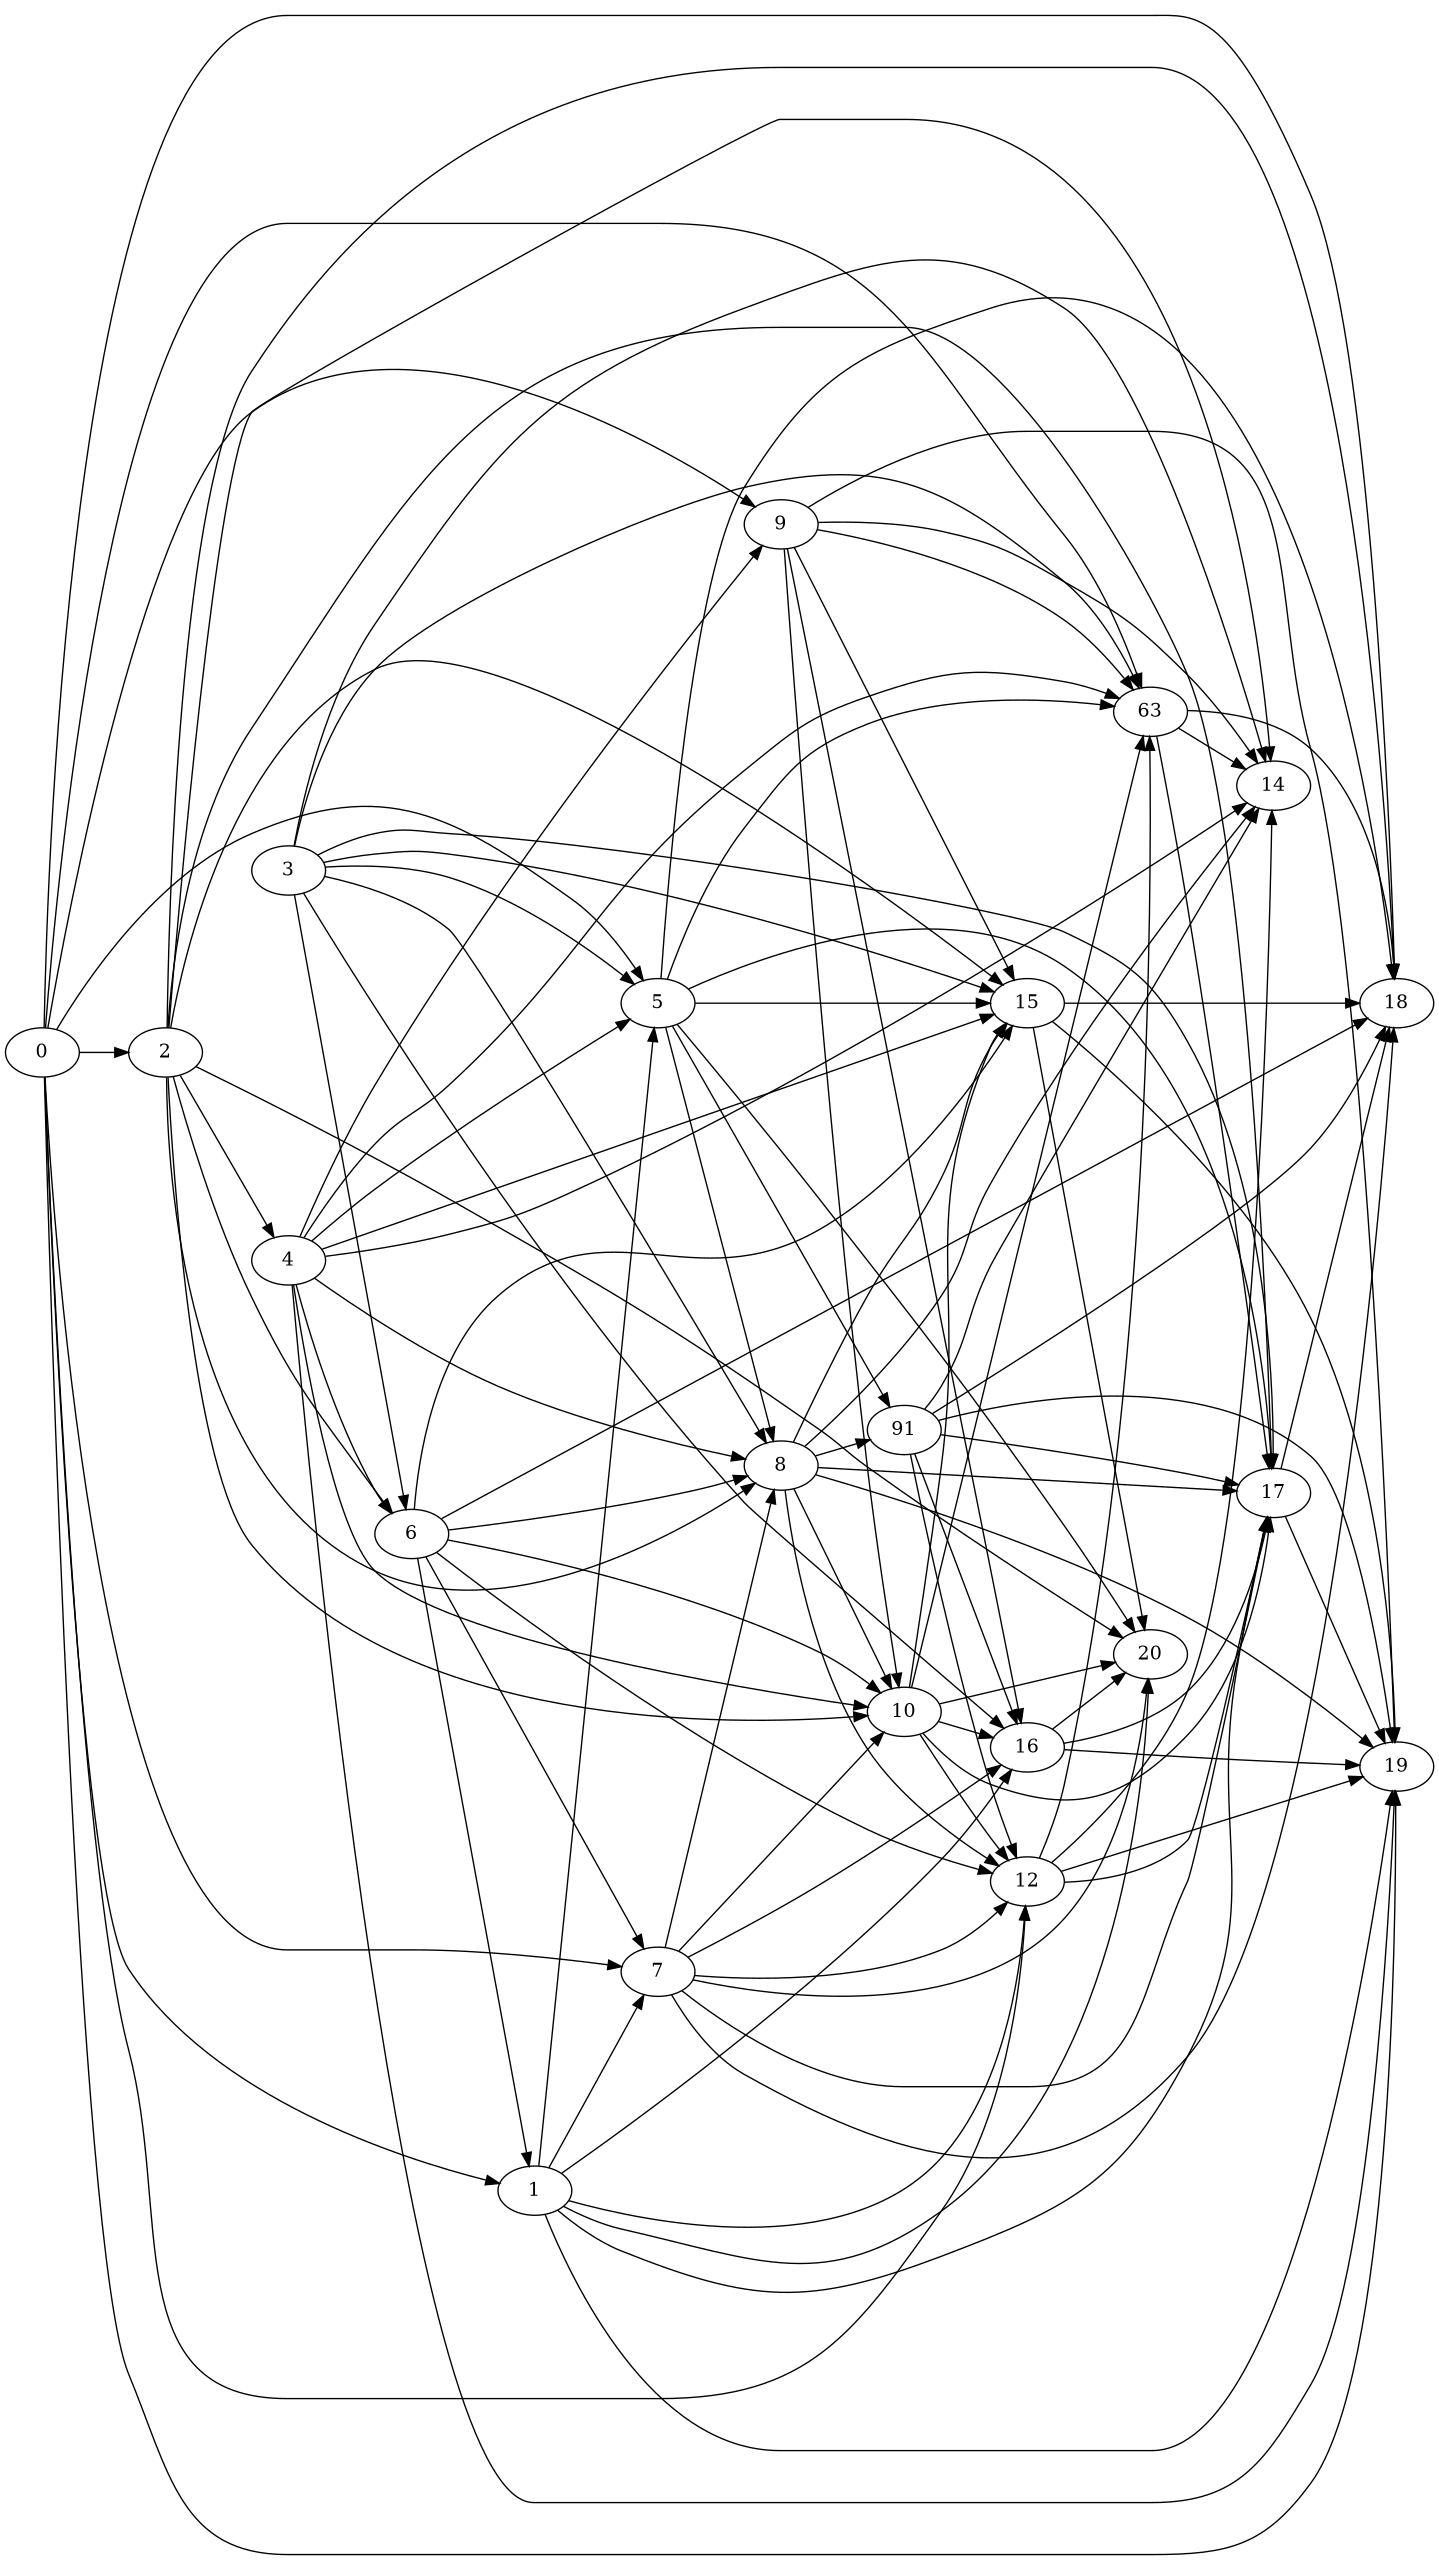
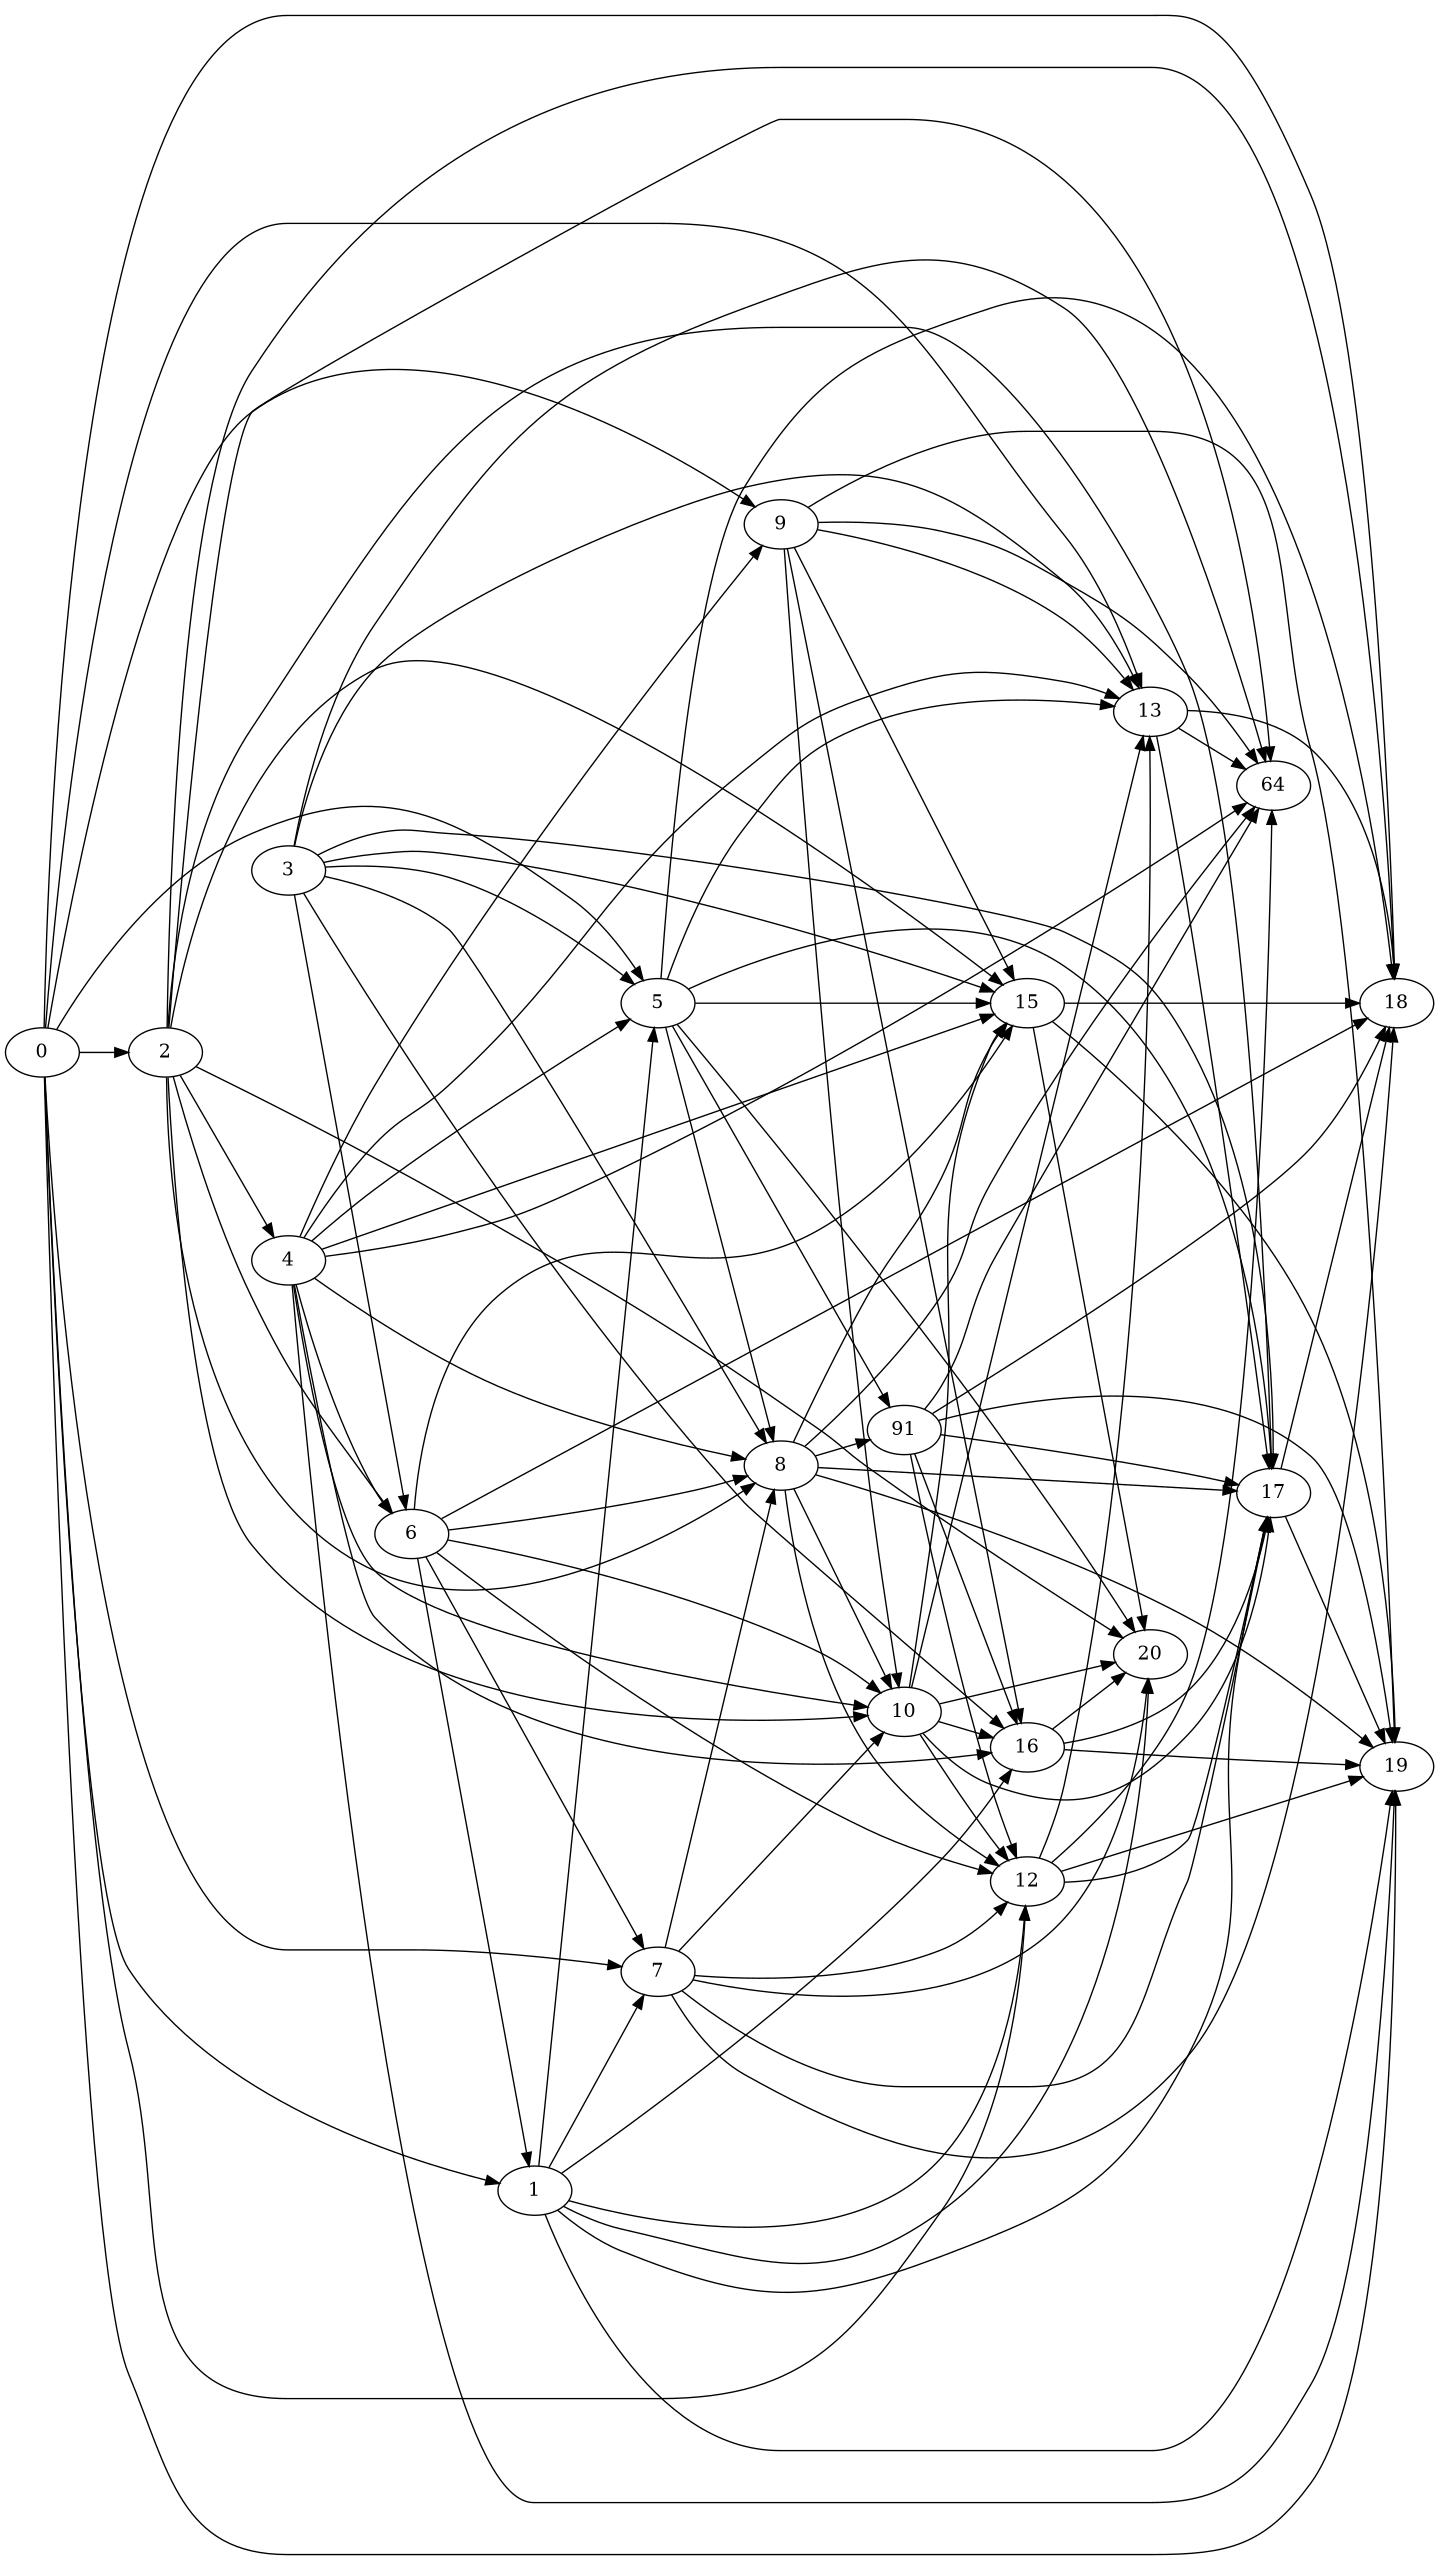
(1151, 712) -> (1151, 712)
(1274, 786) -> (1274, 786)
(842, 1871) -> (496, 1701)
